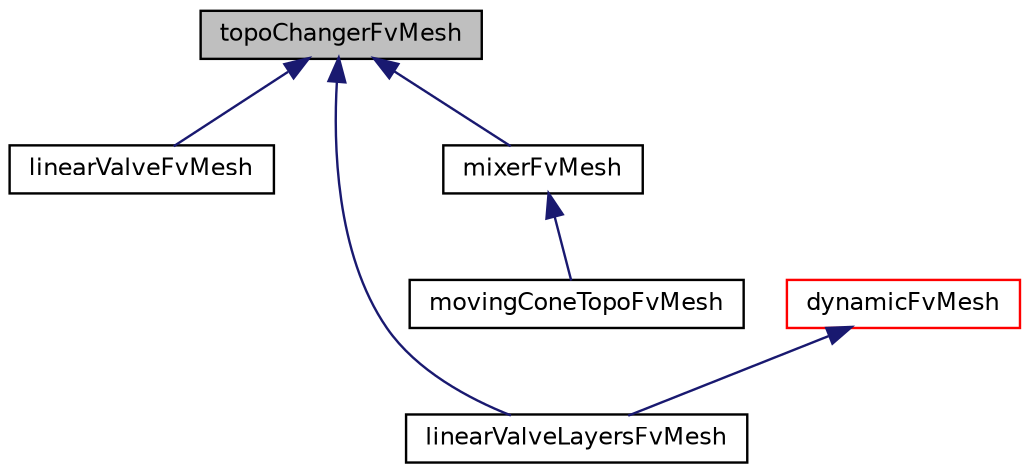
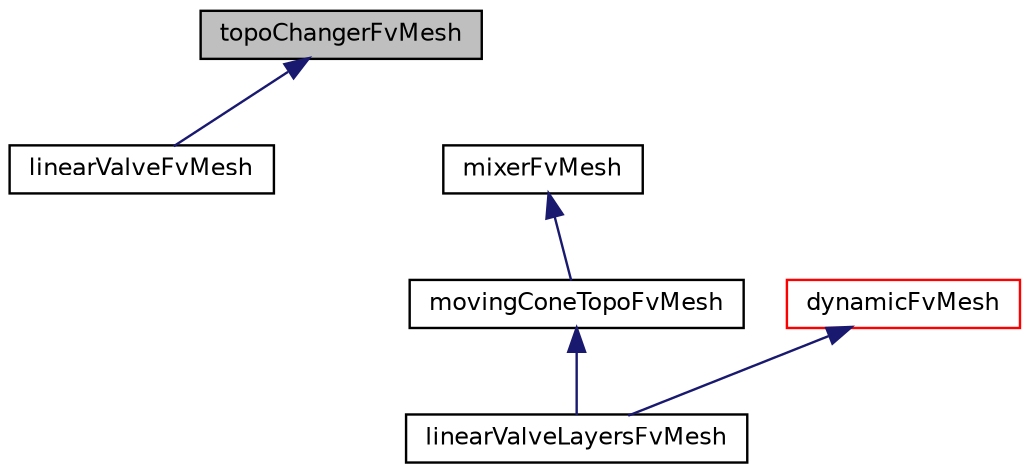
(452, 109) -> none
(364, 283) -> (577, 384)
